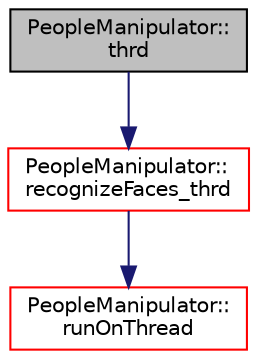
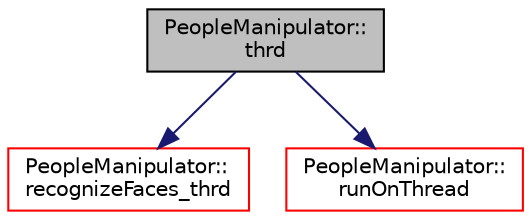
(129, 238) -> (328, 103)
